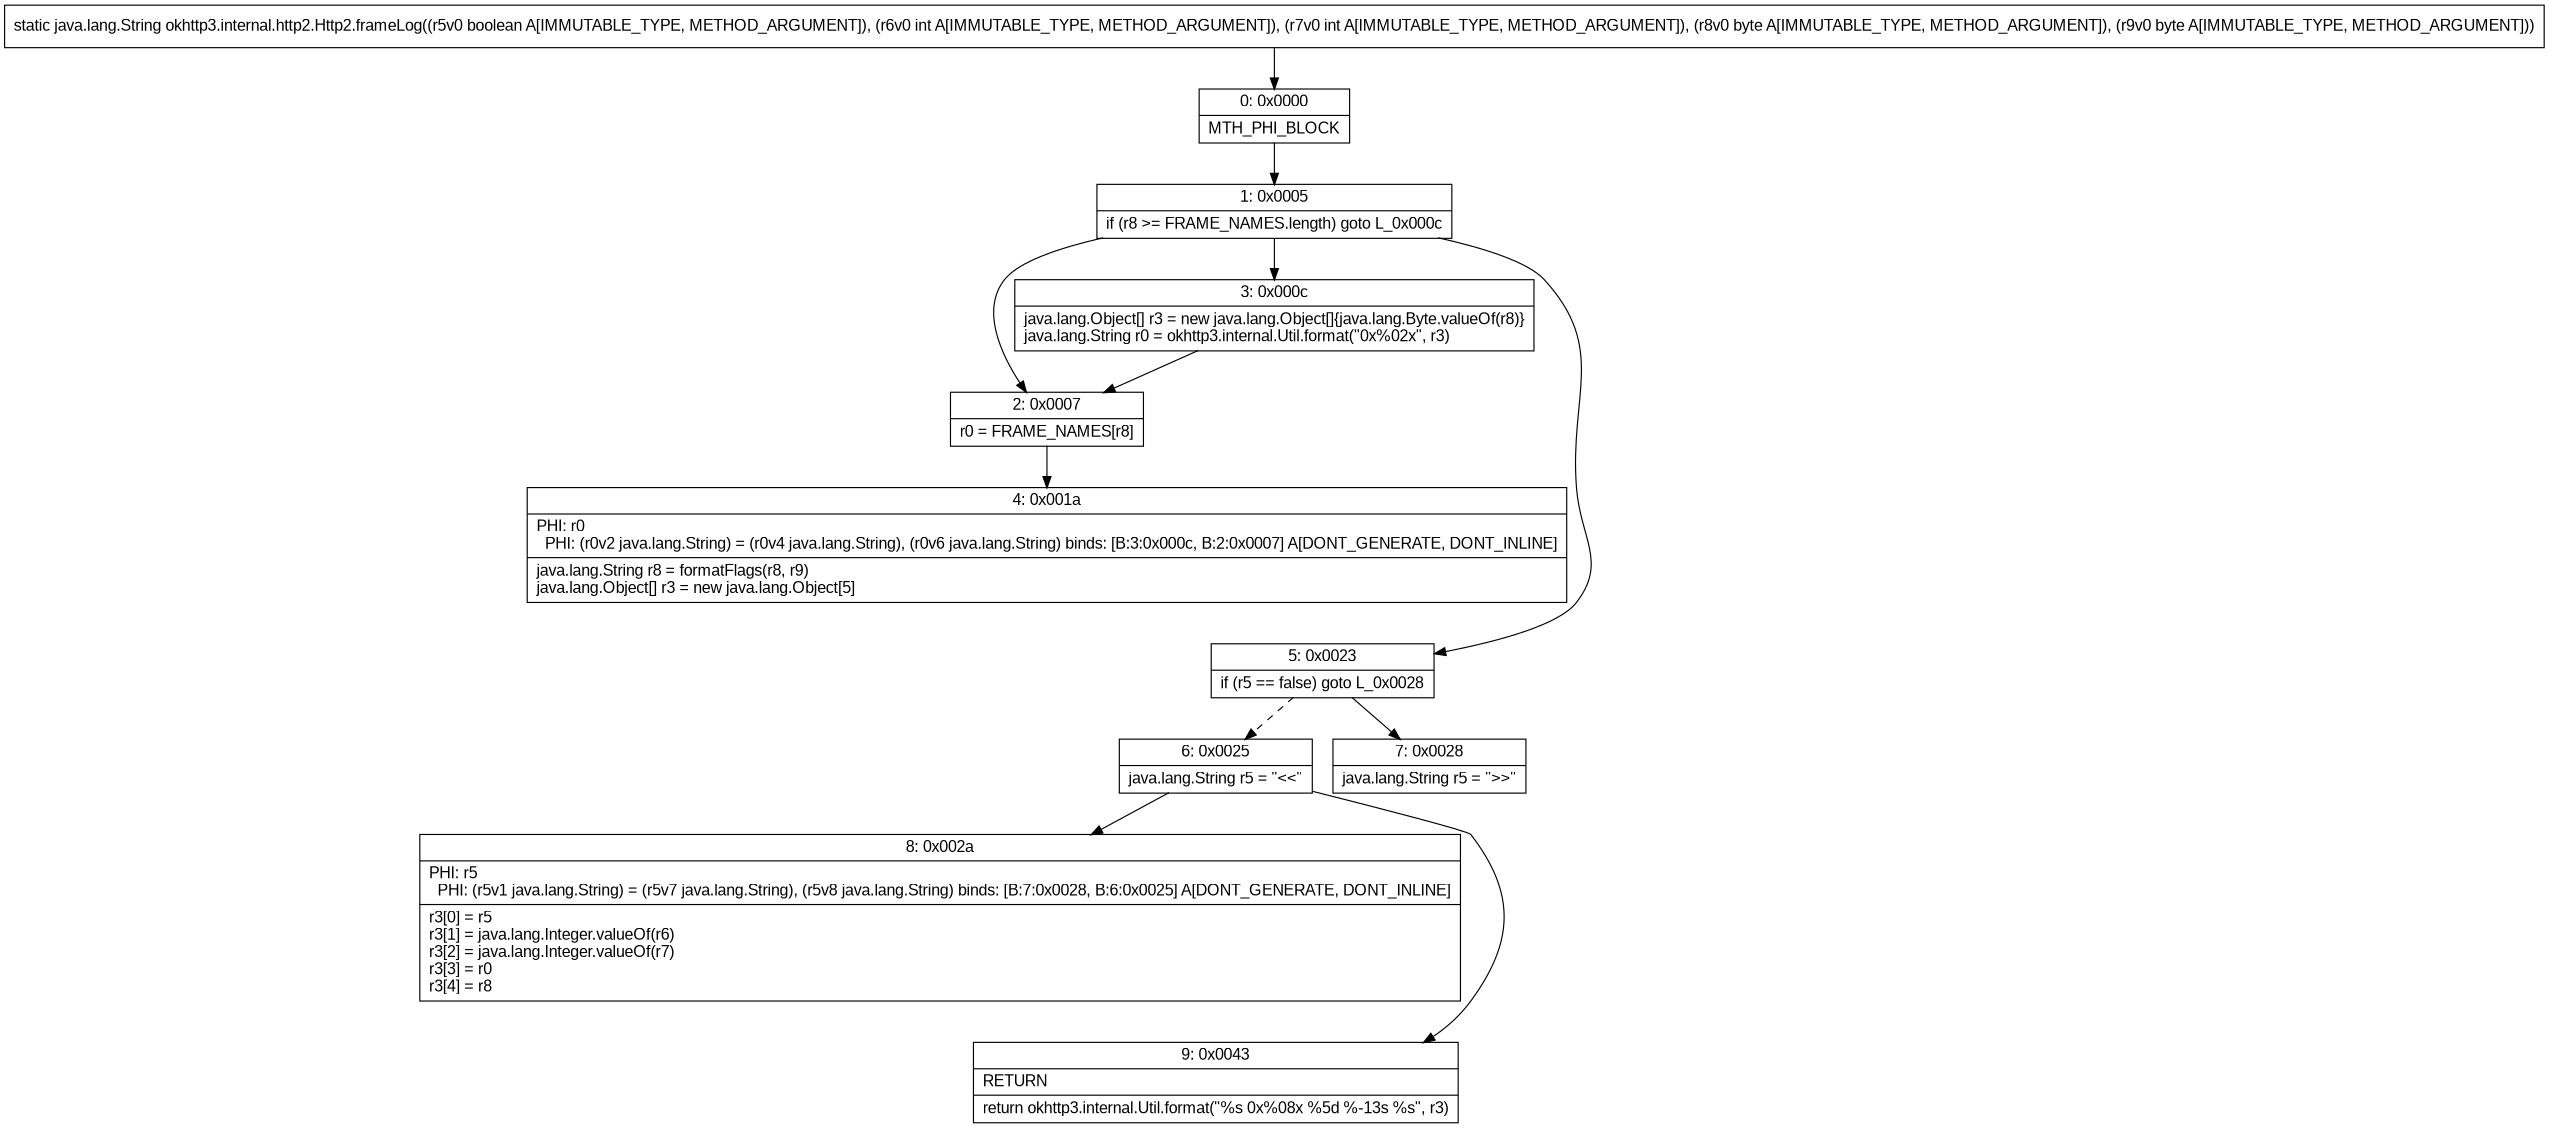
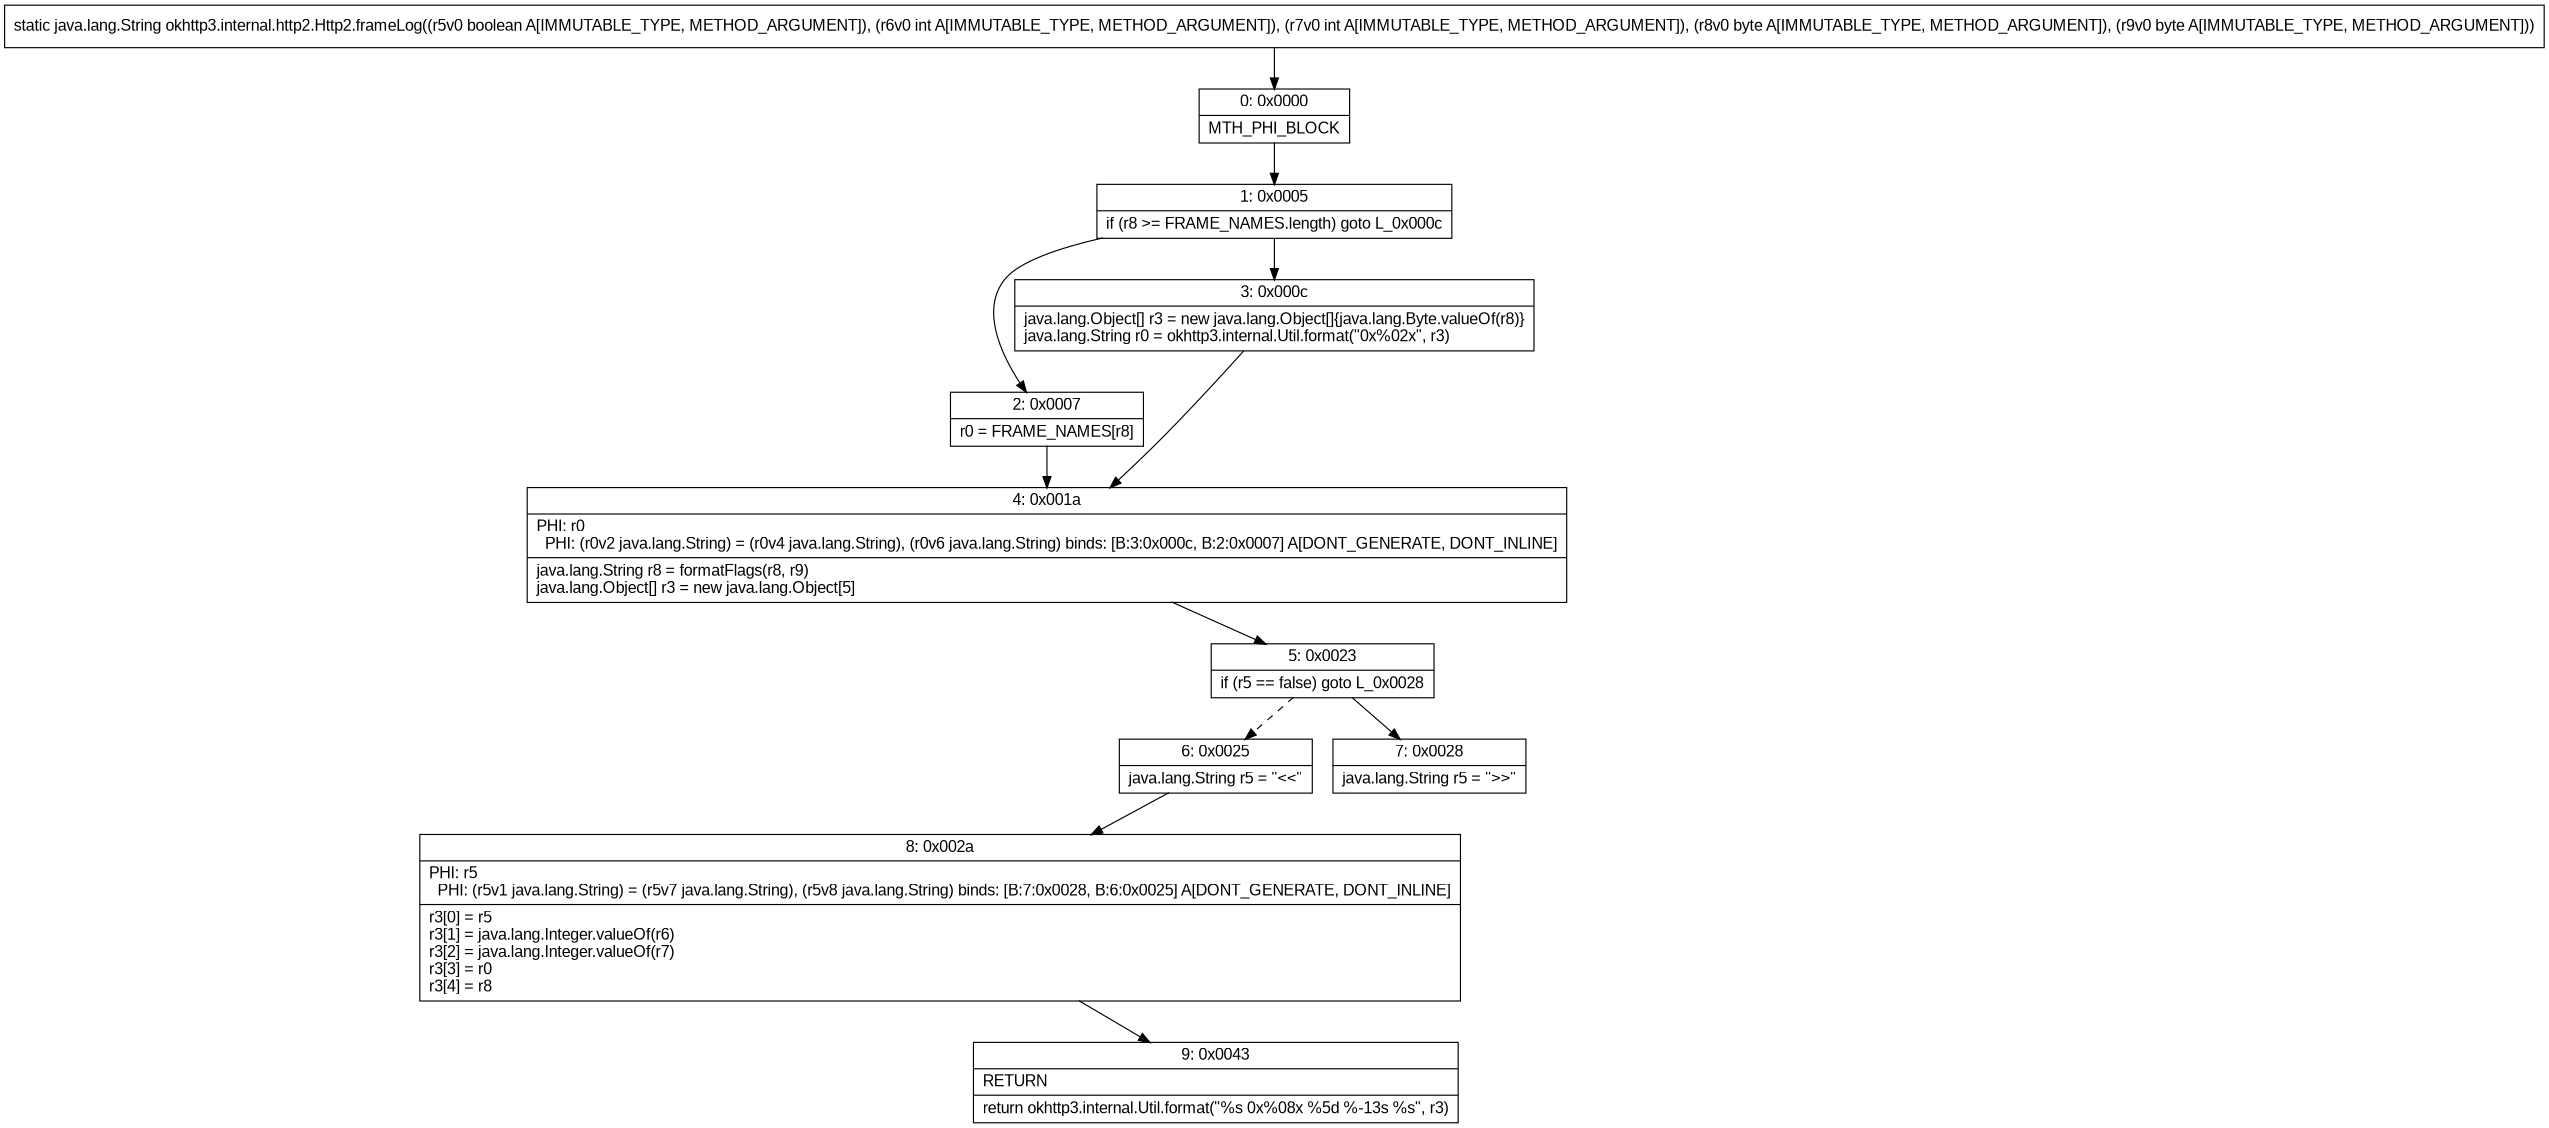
(1156, 369) -> (1183, 417)
(1576, 452) -> (1214, 621)
(1490, 864) -> (1109, 1019)
